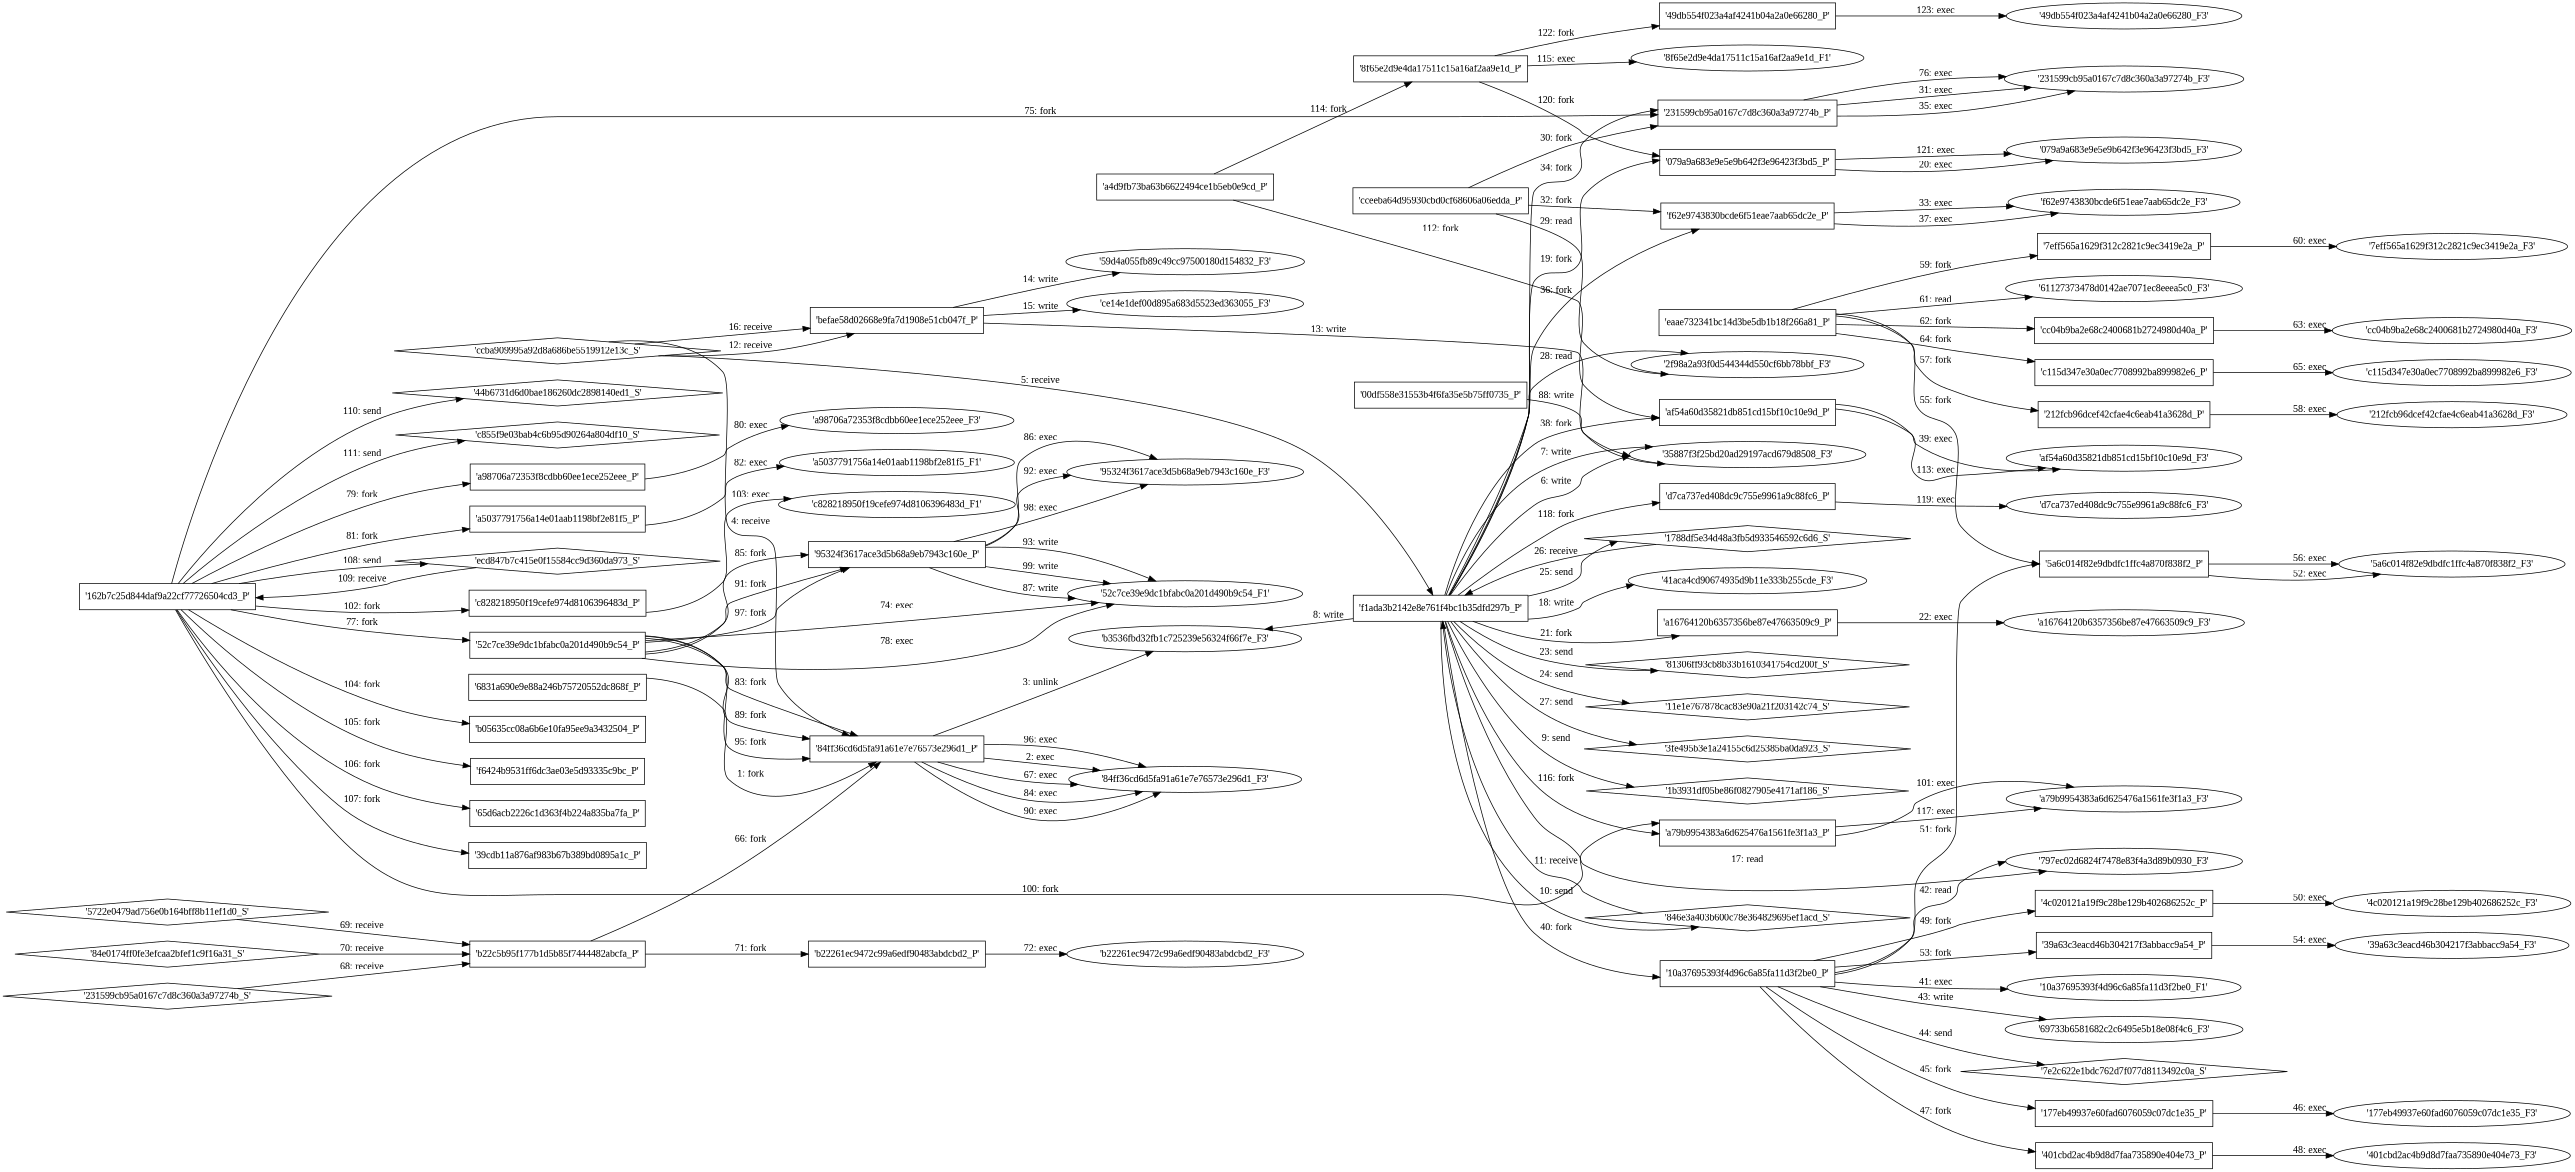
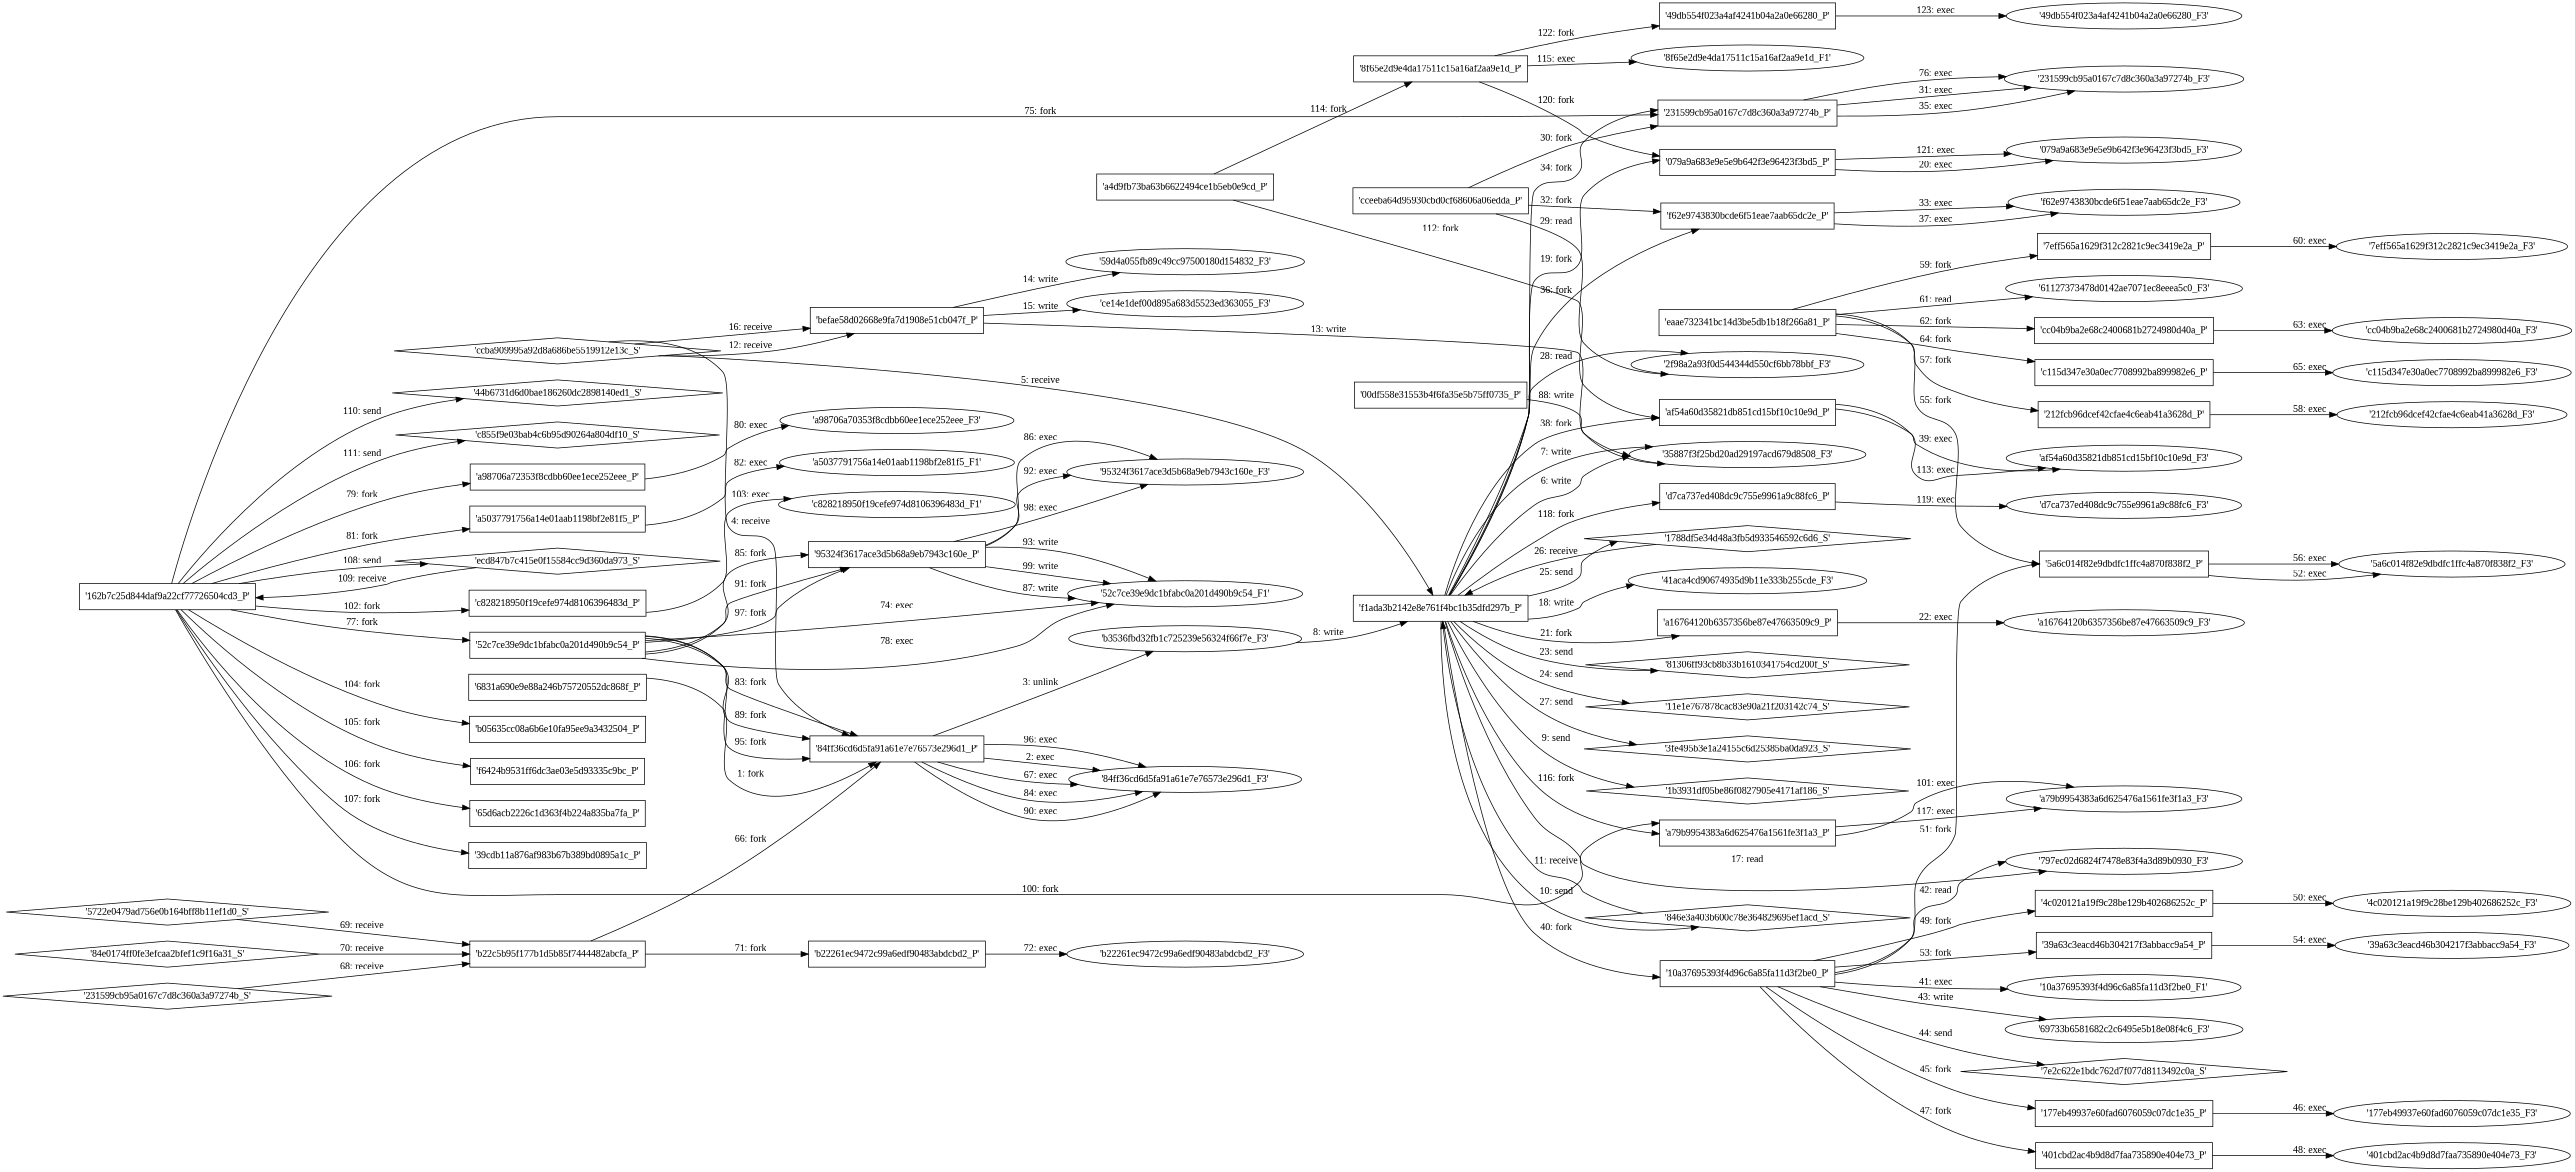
(897, 421) -> (897, 421)
(1313, 624) -> (1349, 638)
